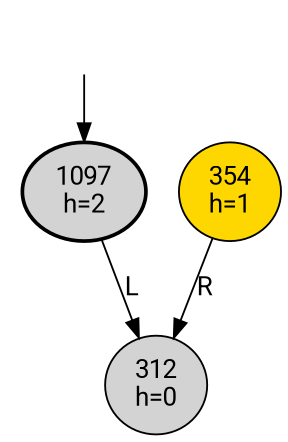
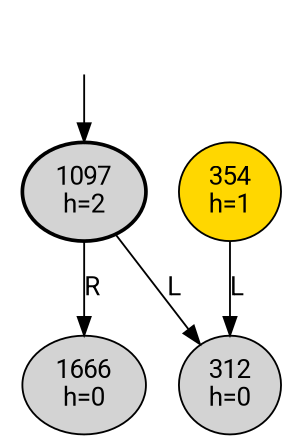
(206, 288) -> (237, 288)
none -> (84, 385)
